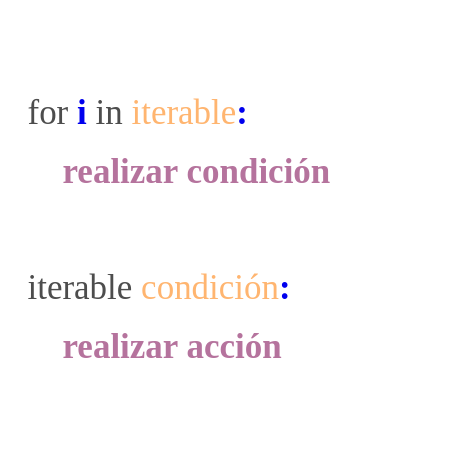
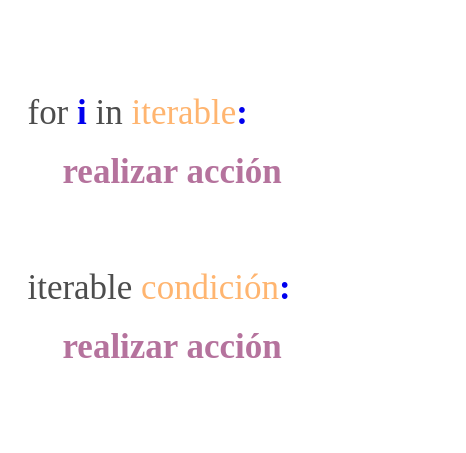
(220, 137) -> (215, 137)
